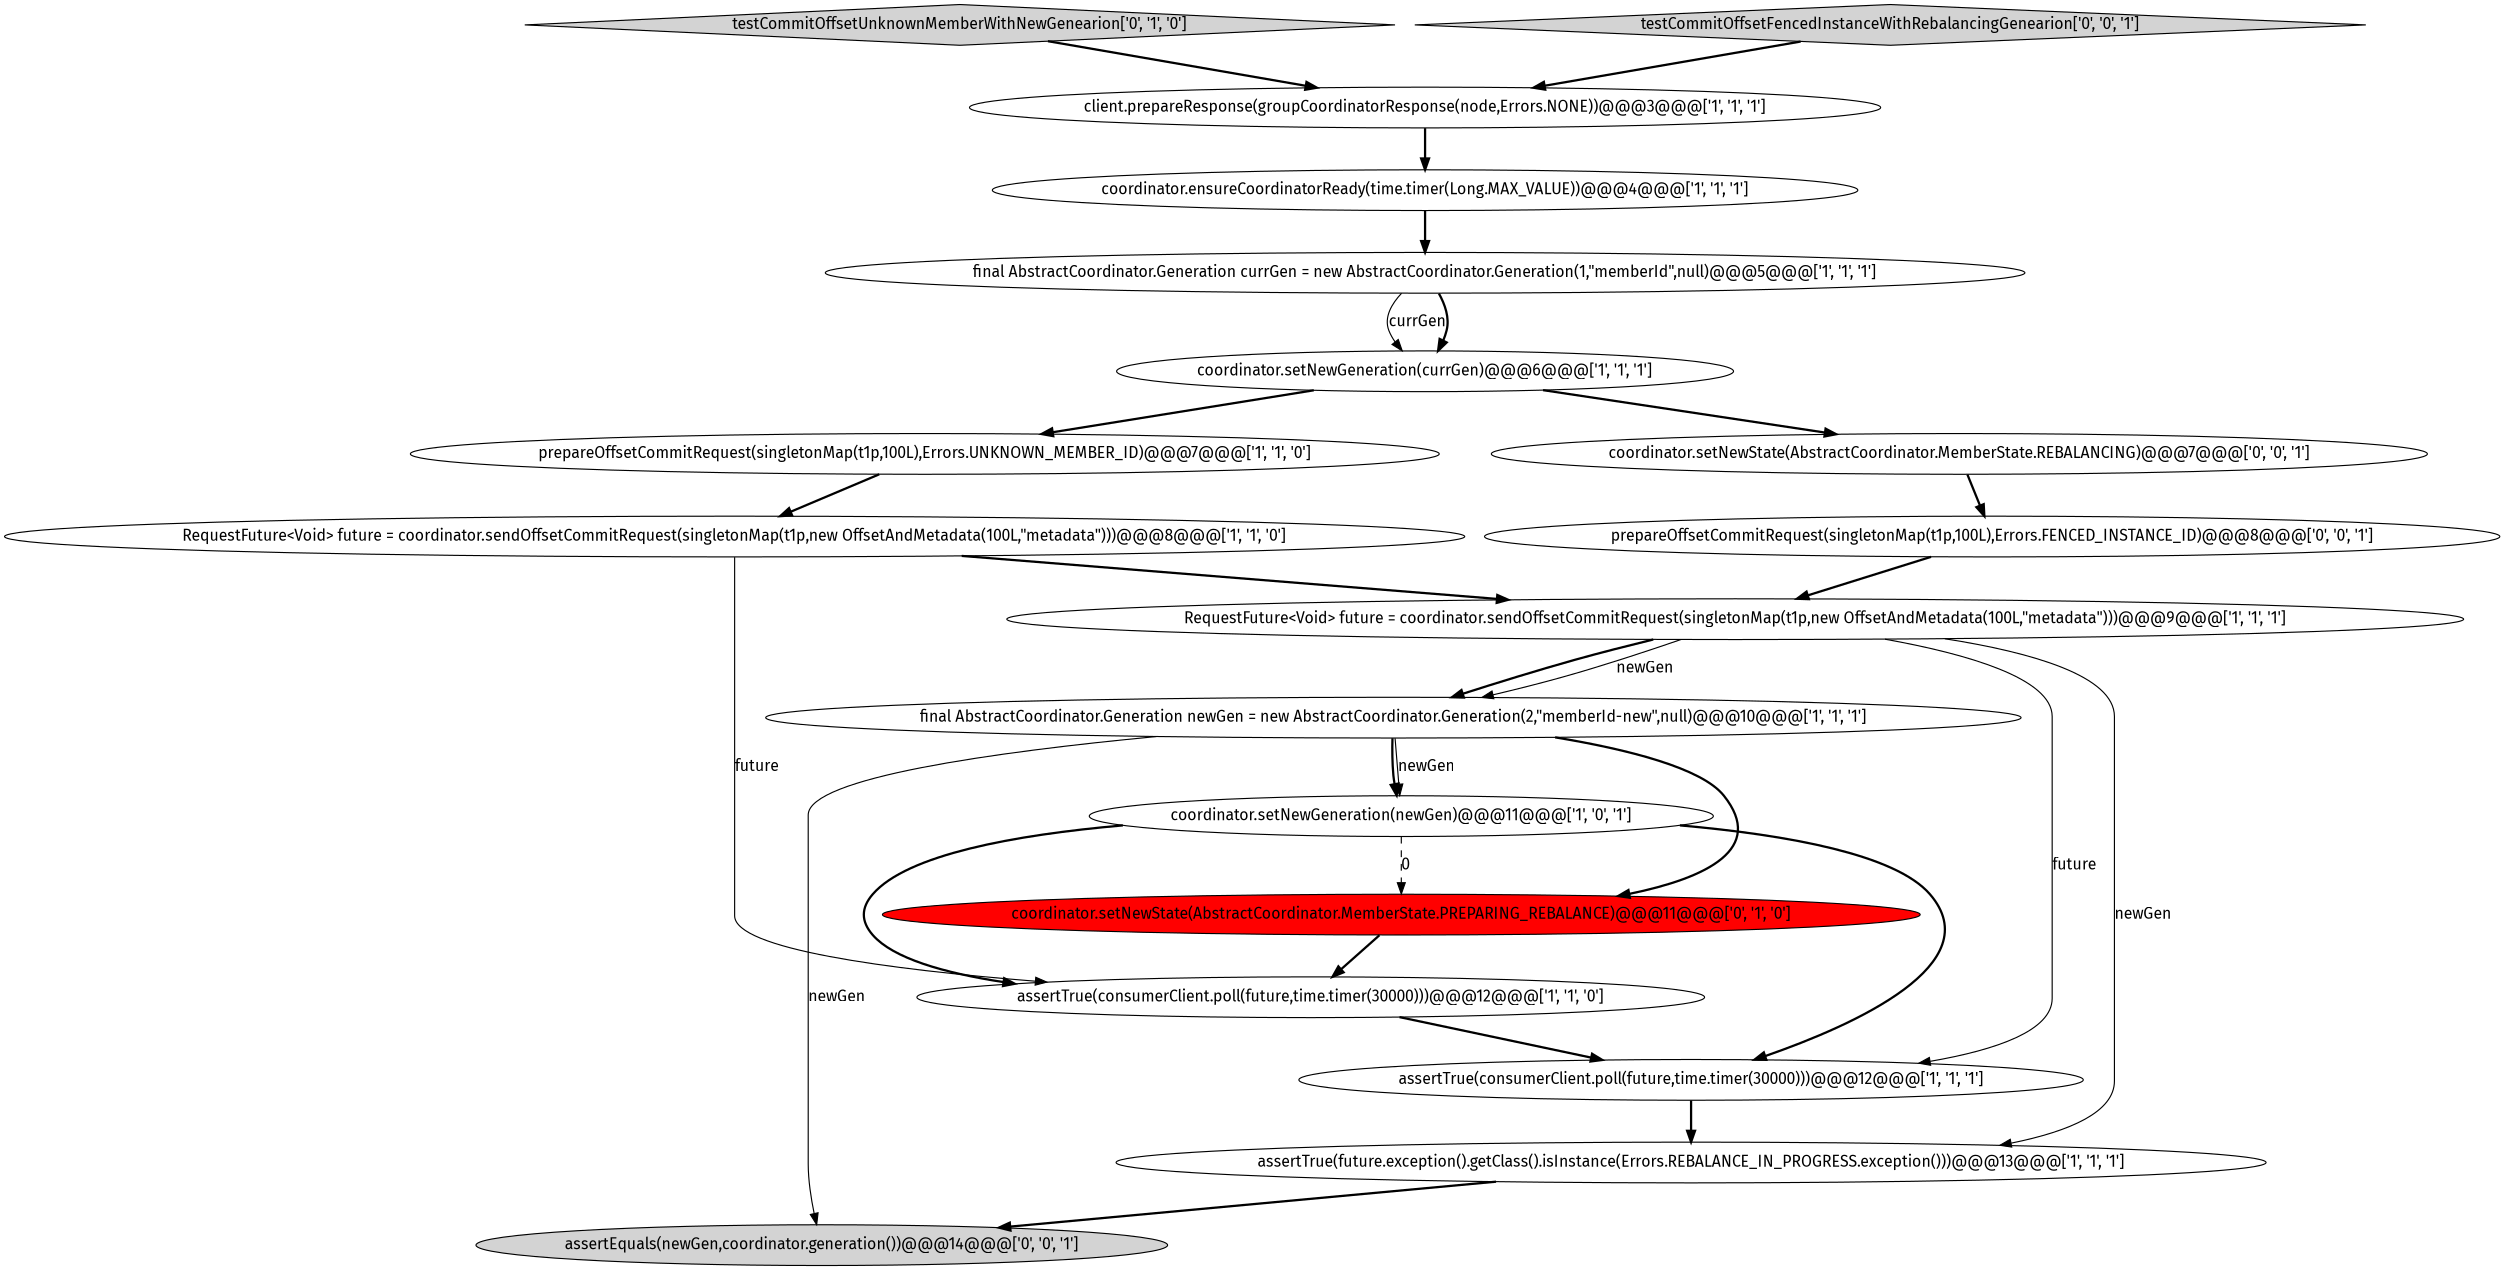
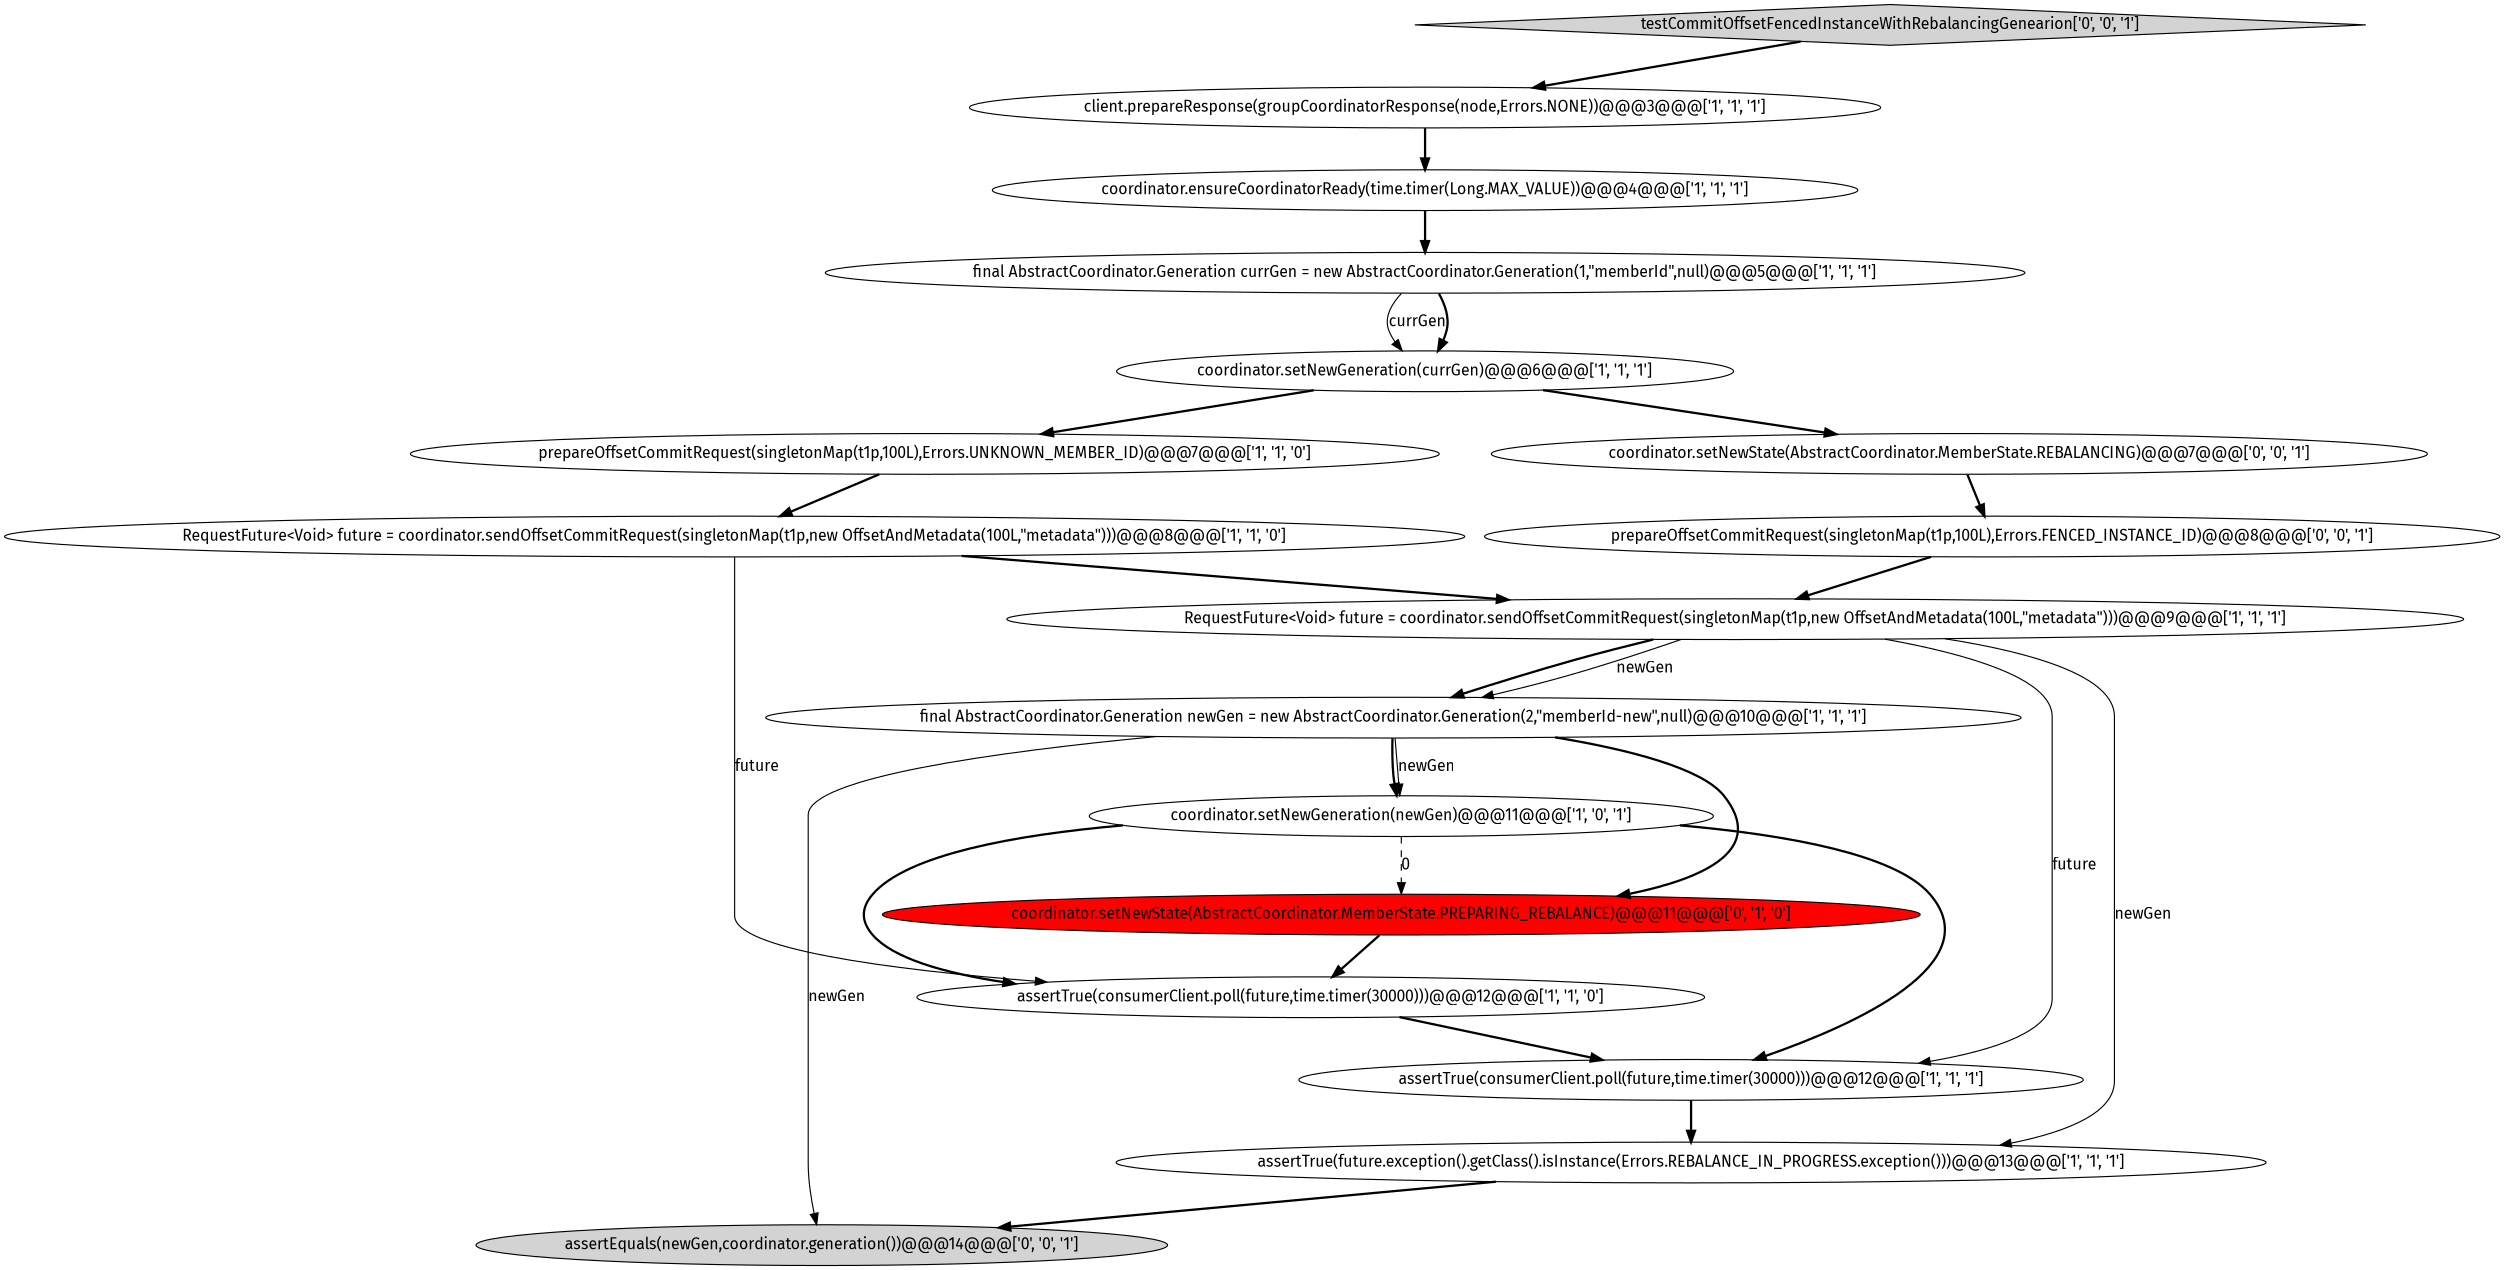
(960, 25) -> none
